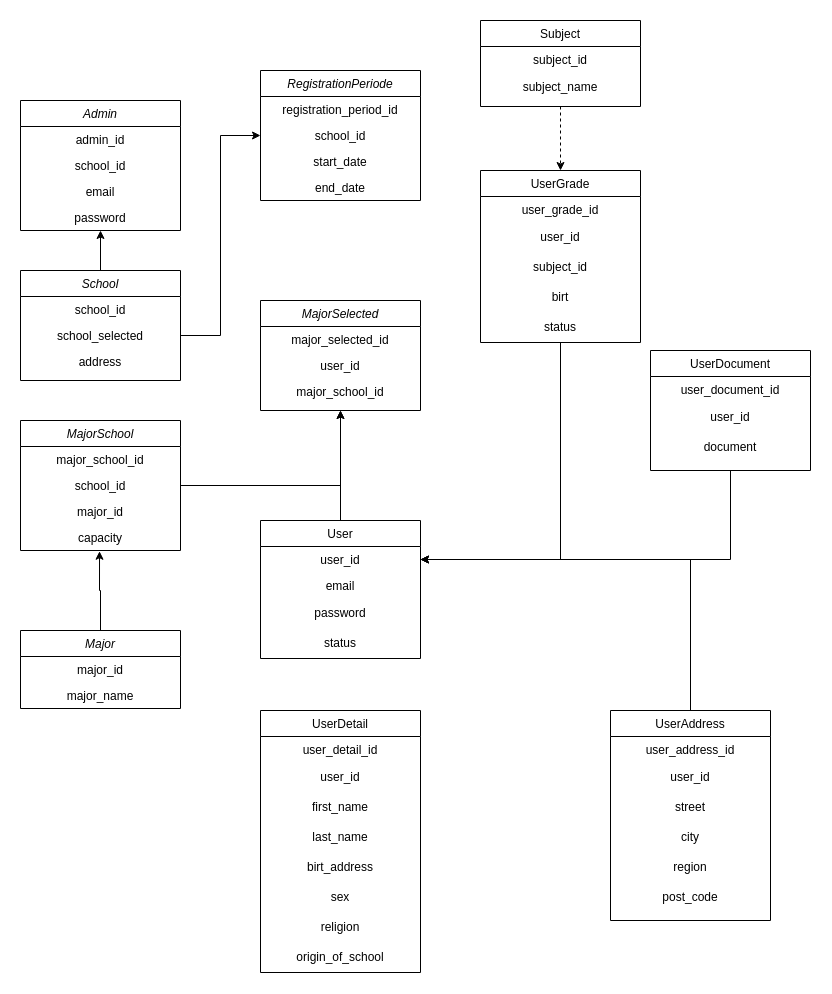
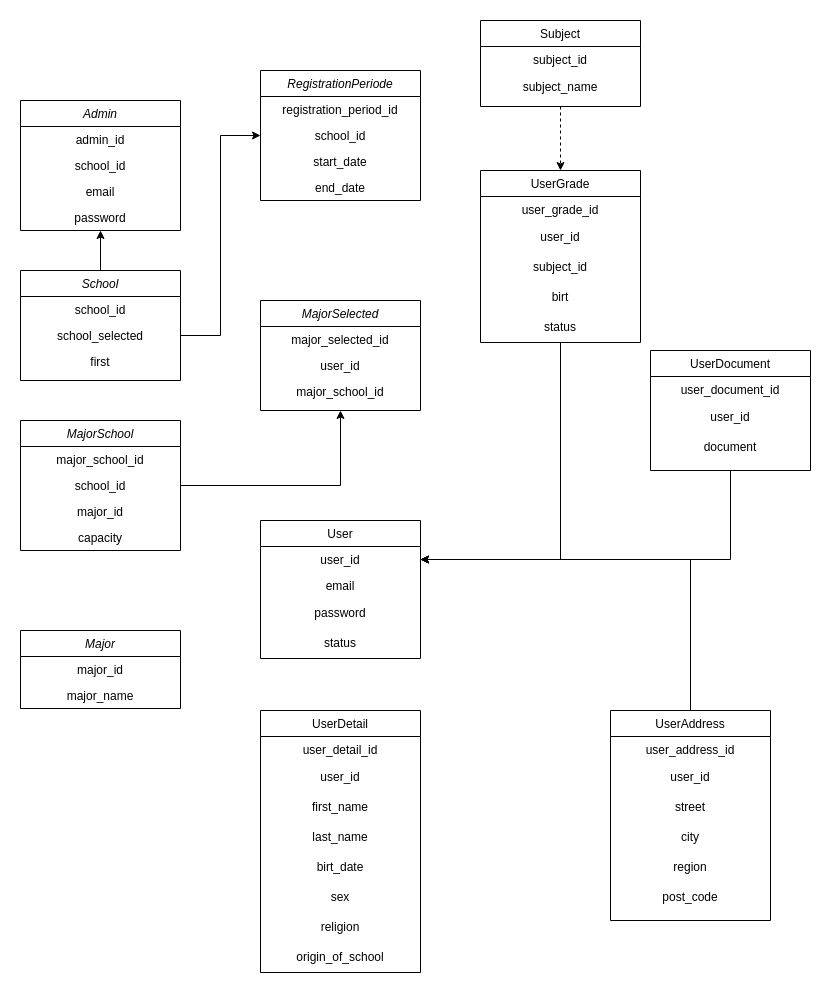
(100, 362) -> (100, 362)
(341, 504) -> none
(101, 595) -> none
(341, 868) -> (341, 868)
